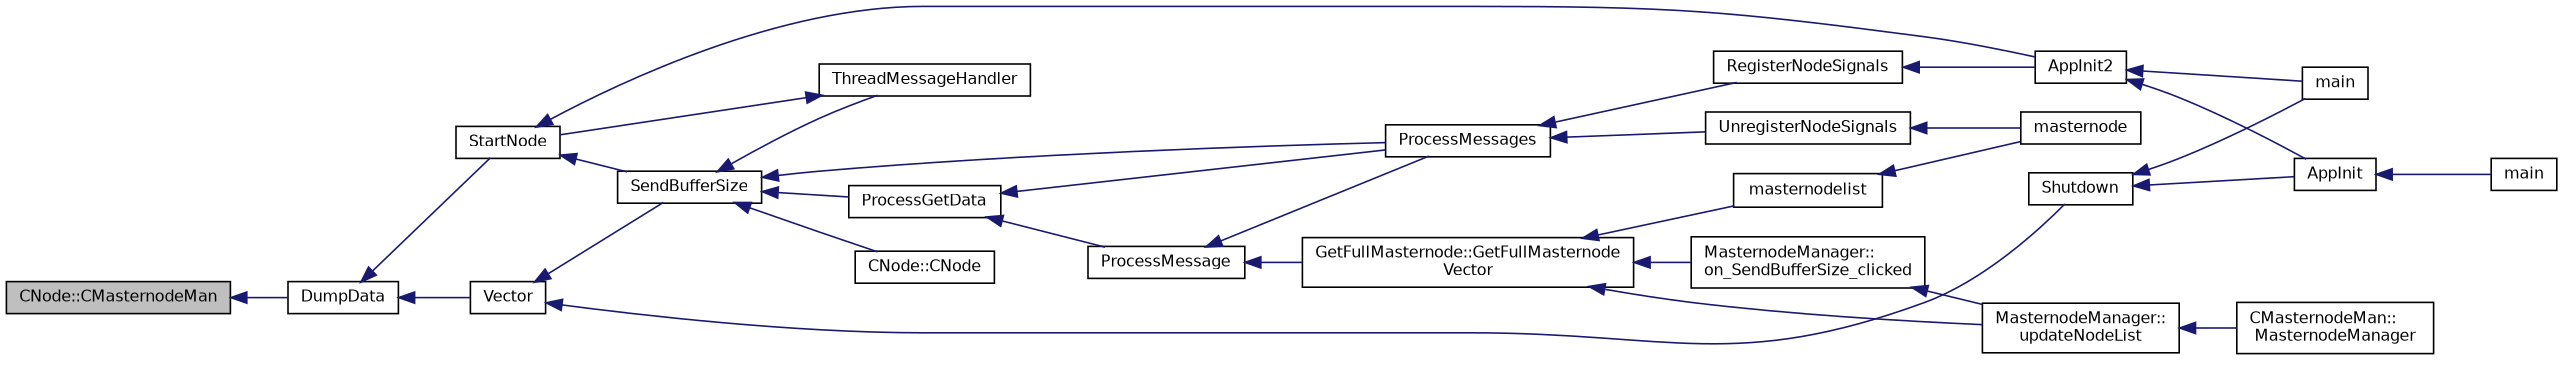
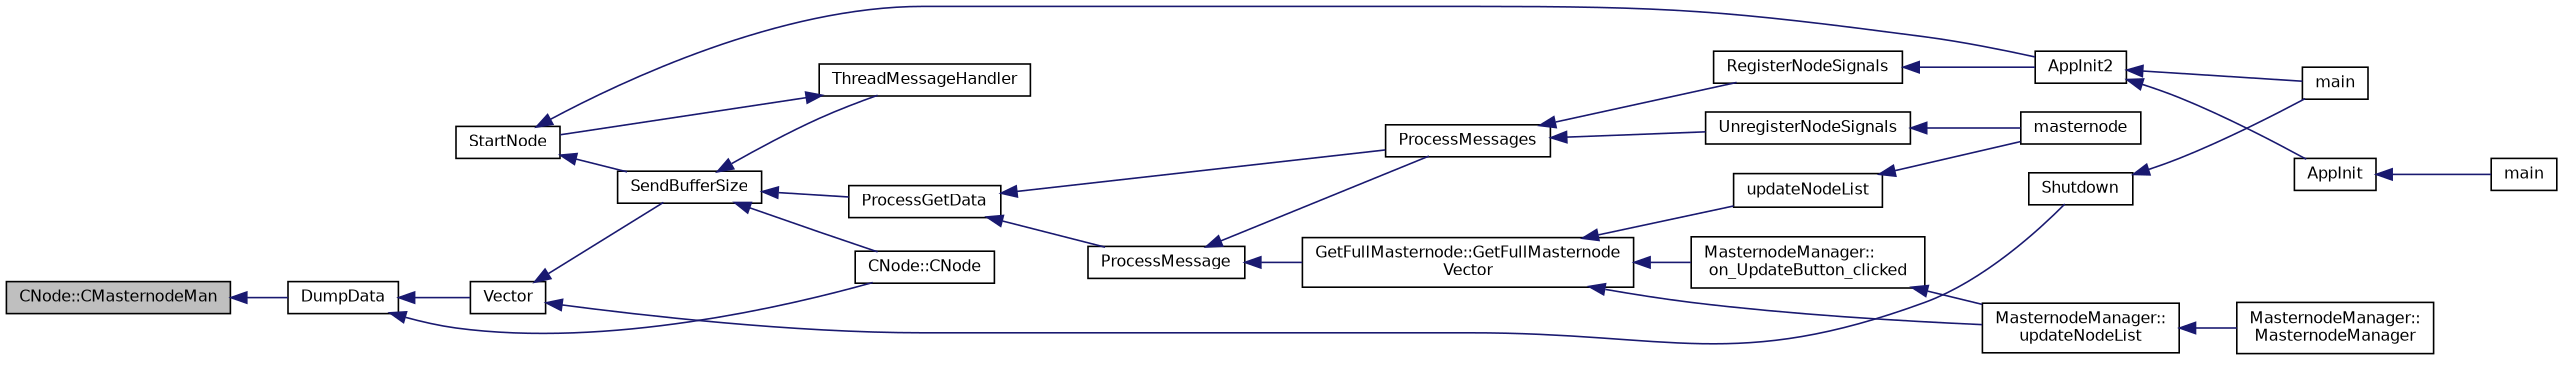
(1082, 154) -> none
(2222, 181) -> none
(1808, 190) -> (1808, 190)
(432, 214) -> (641, 328)
(1808, 262) -> (1808, 262)
(2335, 328) -> (2335, 328)
